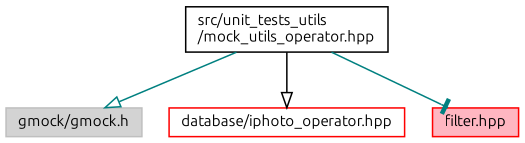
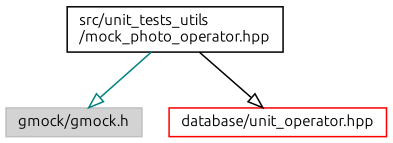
(287, 29) -> (175, 29)
(287, 122) -> (278, 122)
(476, 122) -> none
